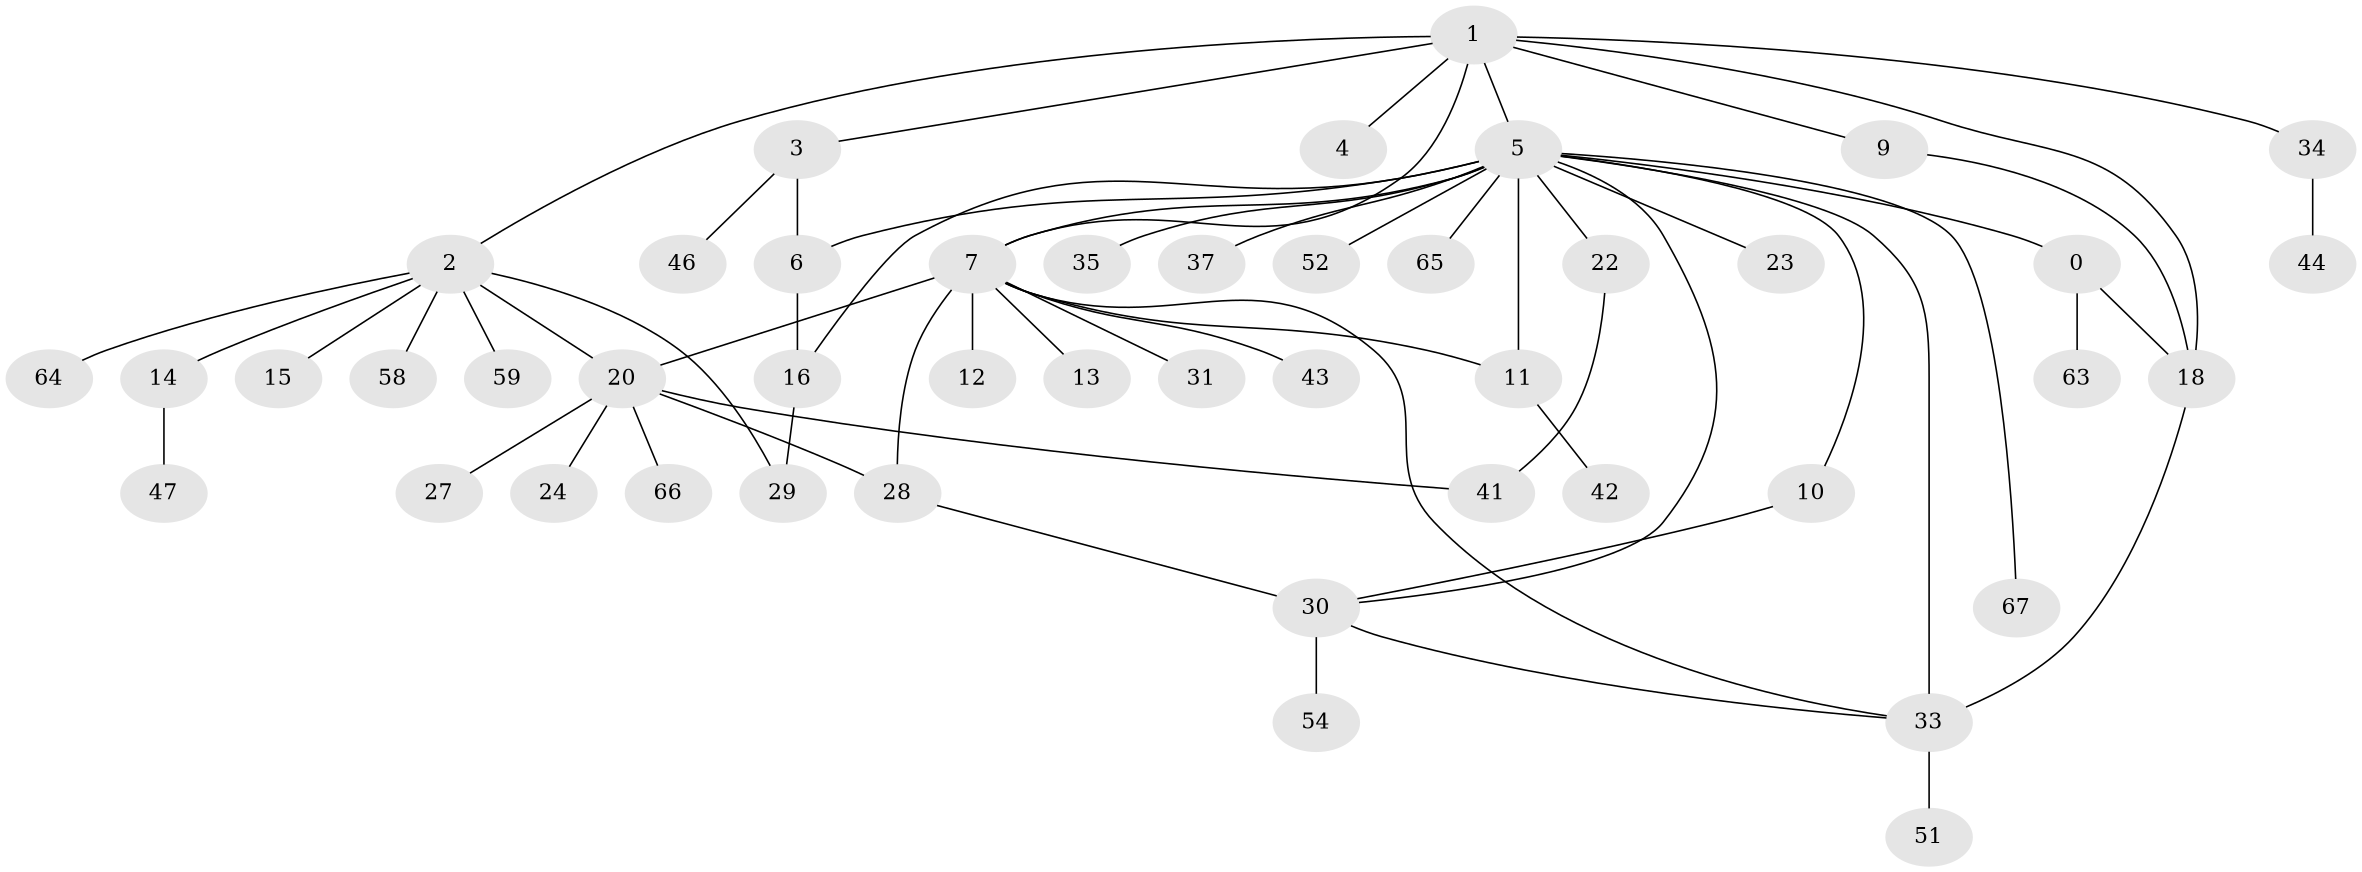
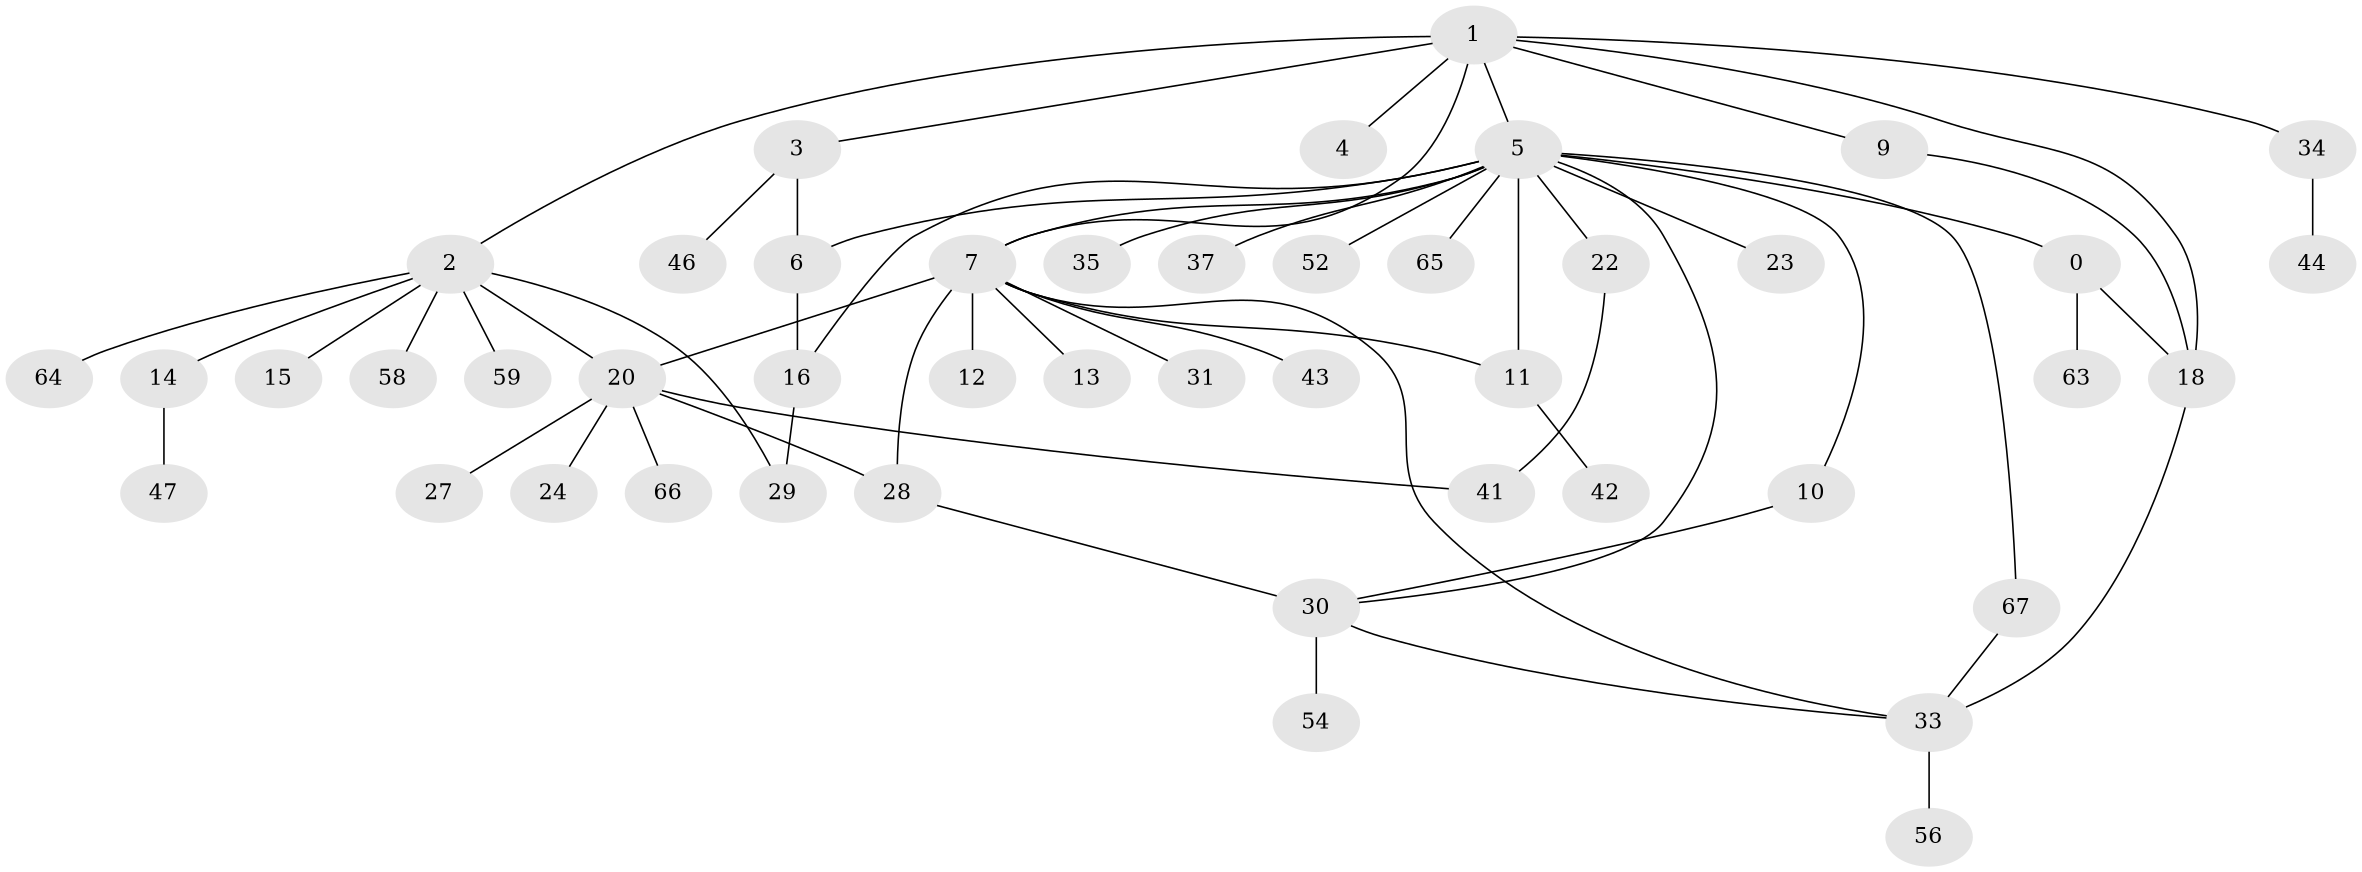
(1919, 295) -> (1973, 665)
(1929, 837) -> (1929, 837)
